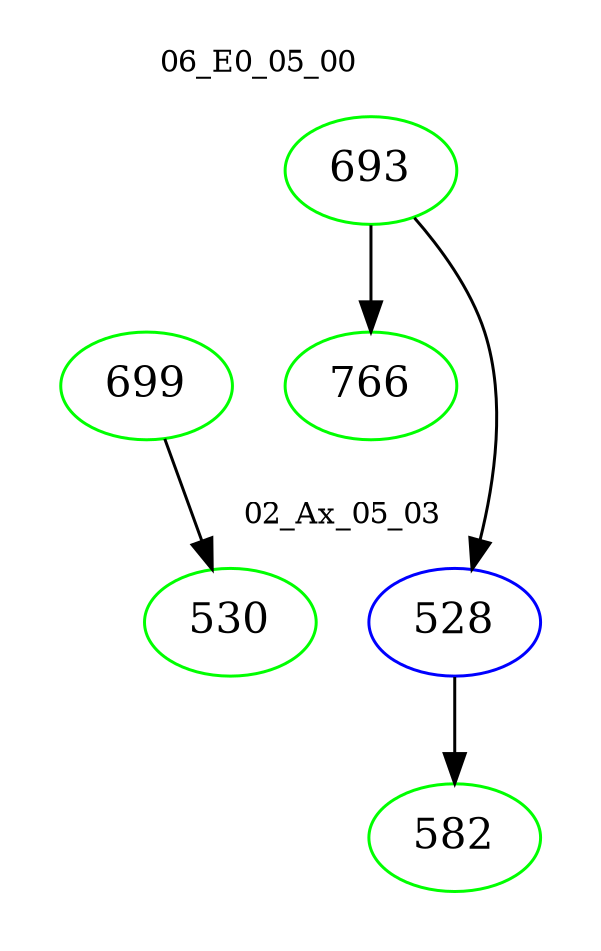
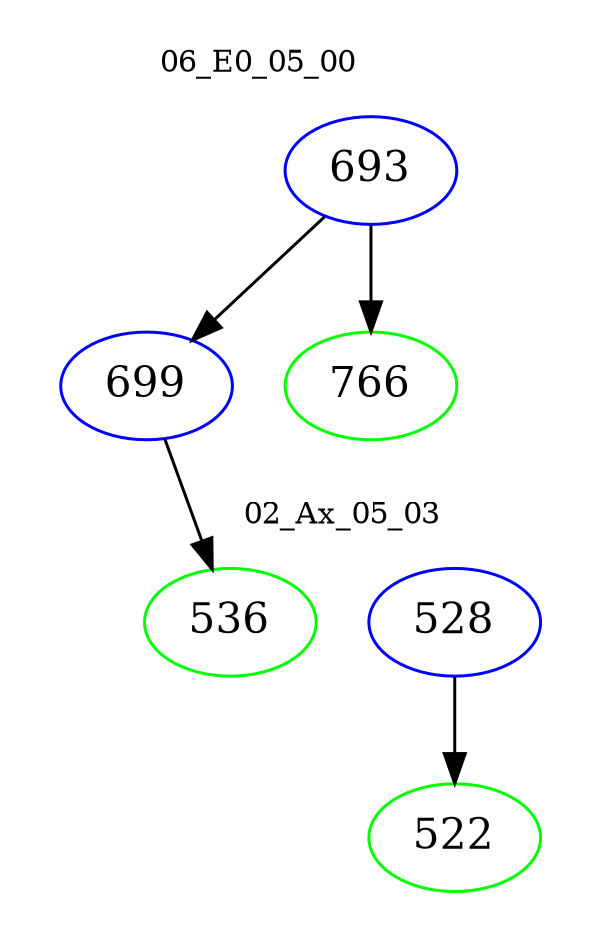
(371, 171) -> (371, 171)
(493, 369) -> (269, 268)
(147, 386) -> (147, 386)
(230, 622) -> (230, 622)
(455, 838) -> (455, 838)
